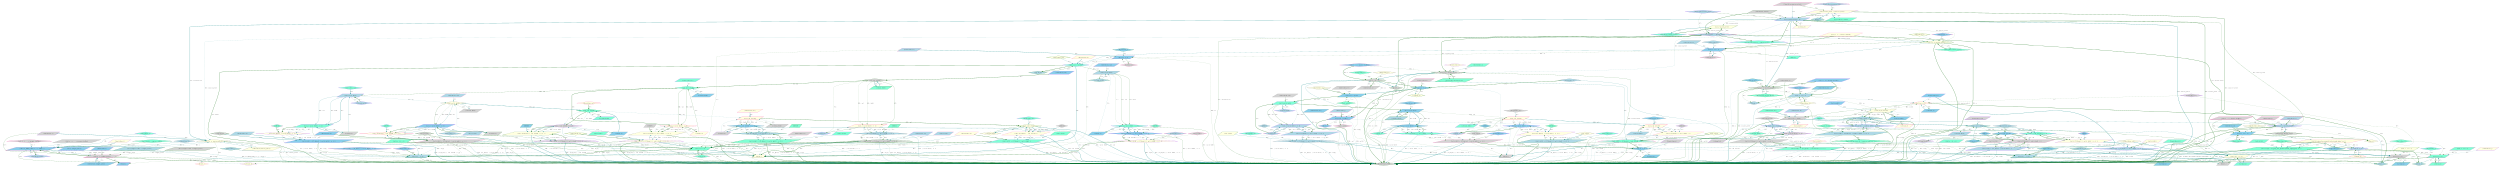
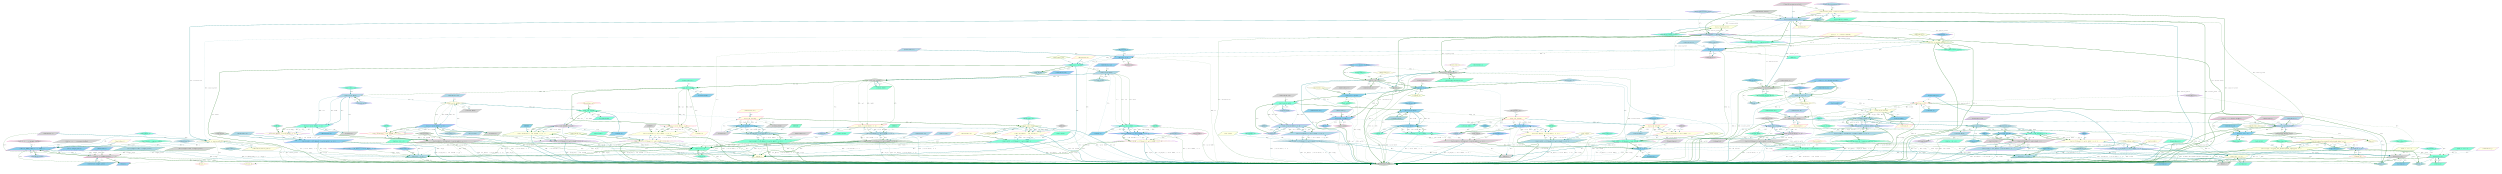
none -> (991, 78)
(2281, 149) -> (2281, 149)
